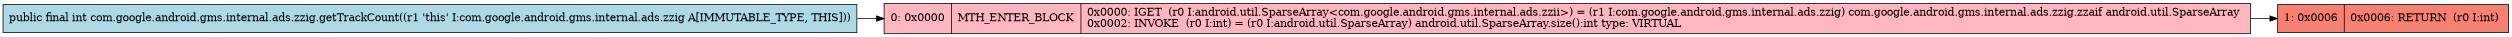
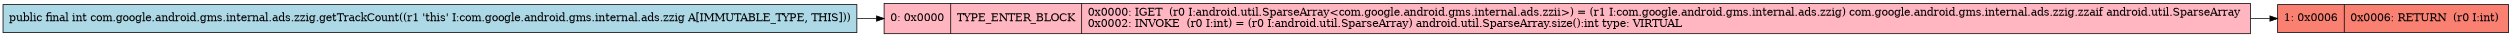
(1016, 18) -> (1016, 18)
